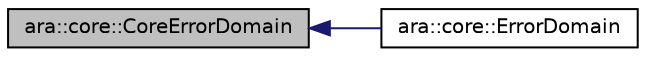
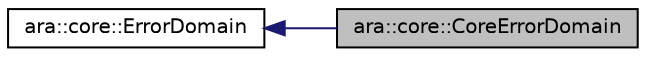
(356, 28) -> (311, 28)
